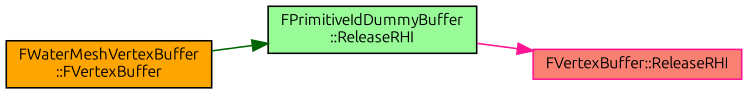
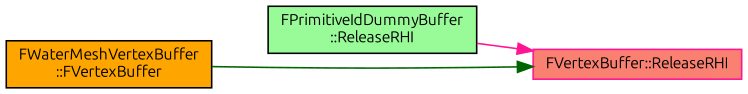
(232, 48) -> (365, 68)
